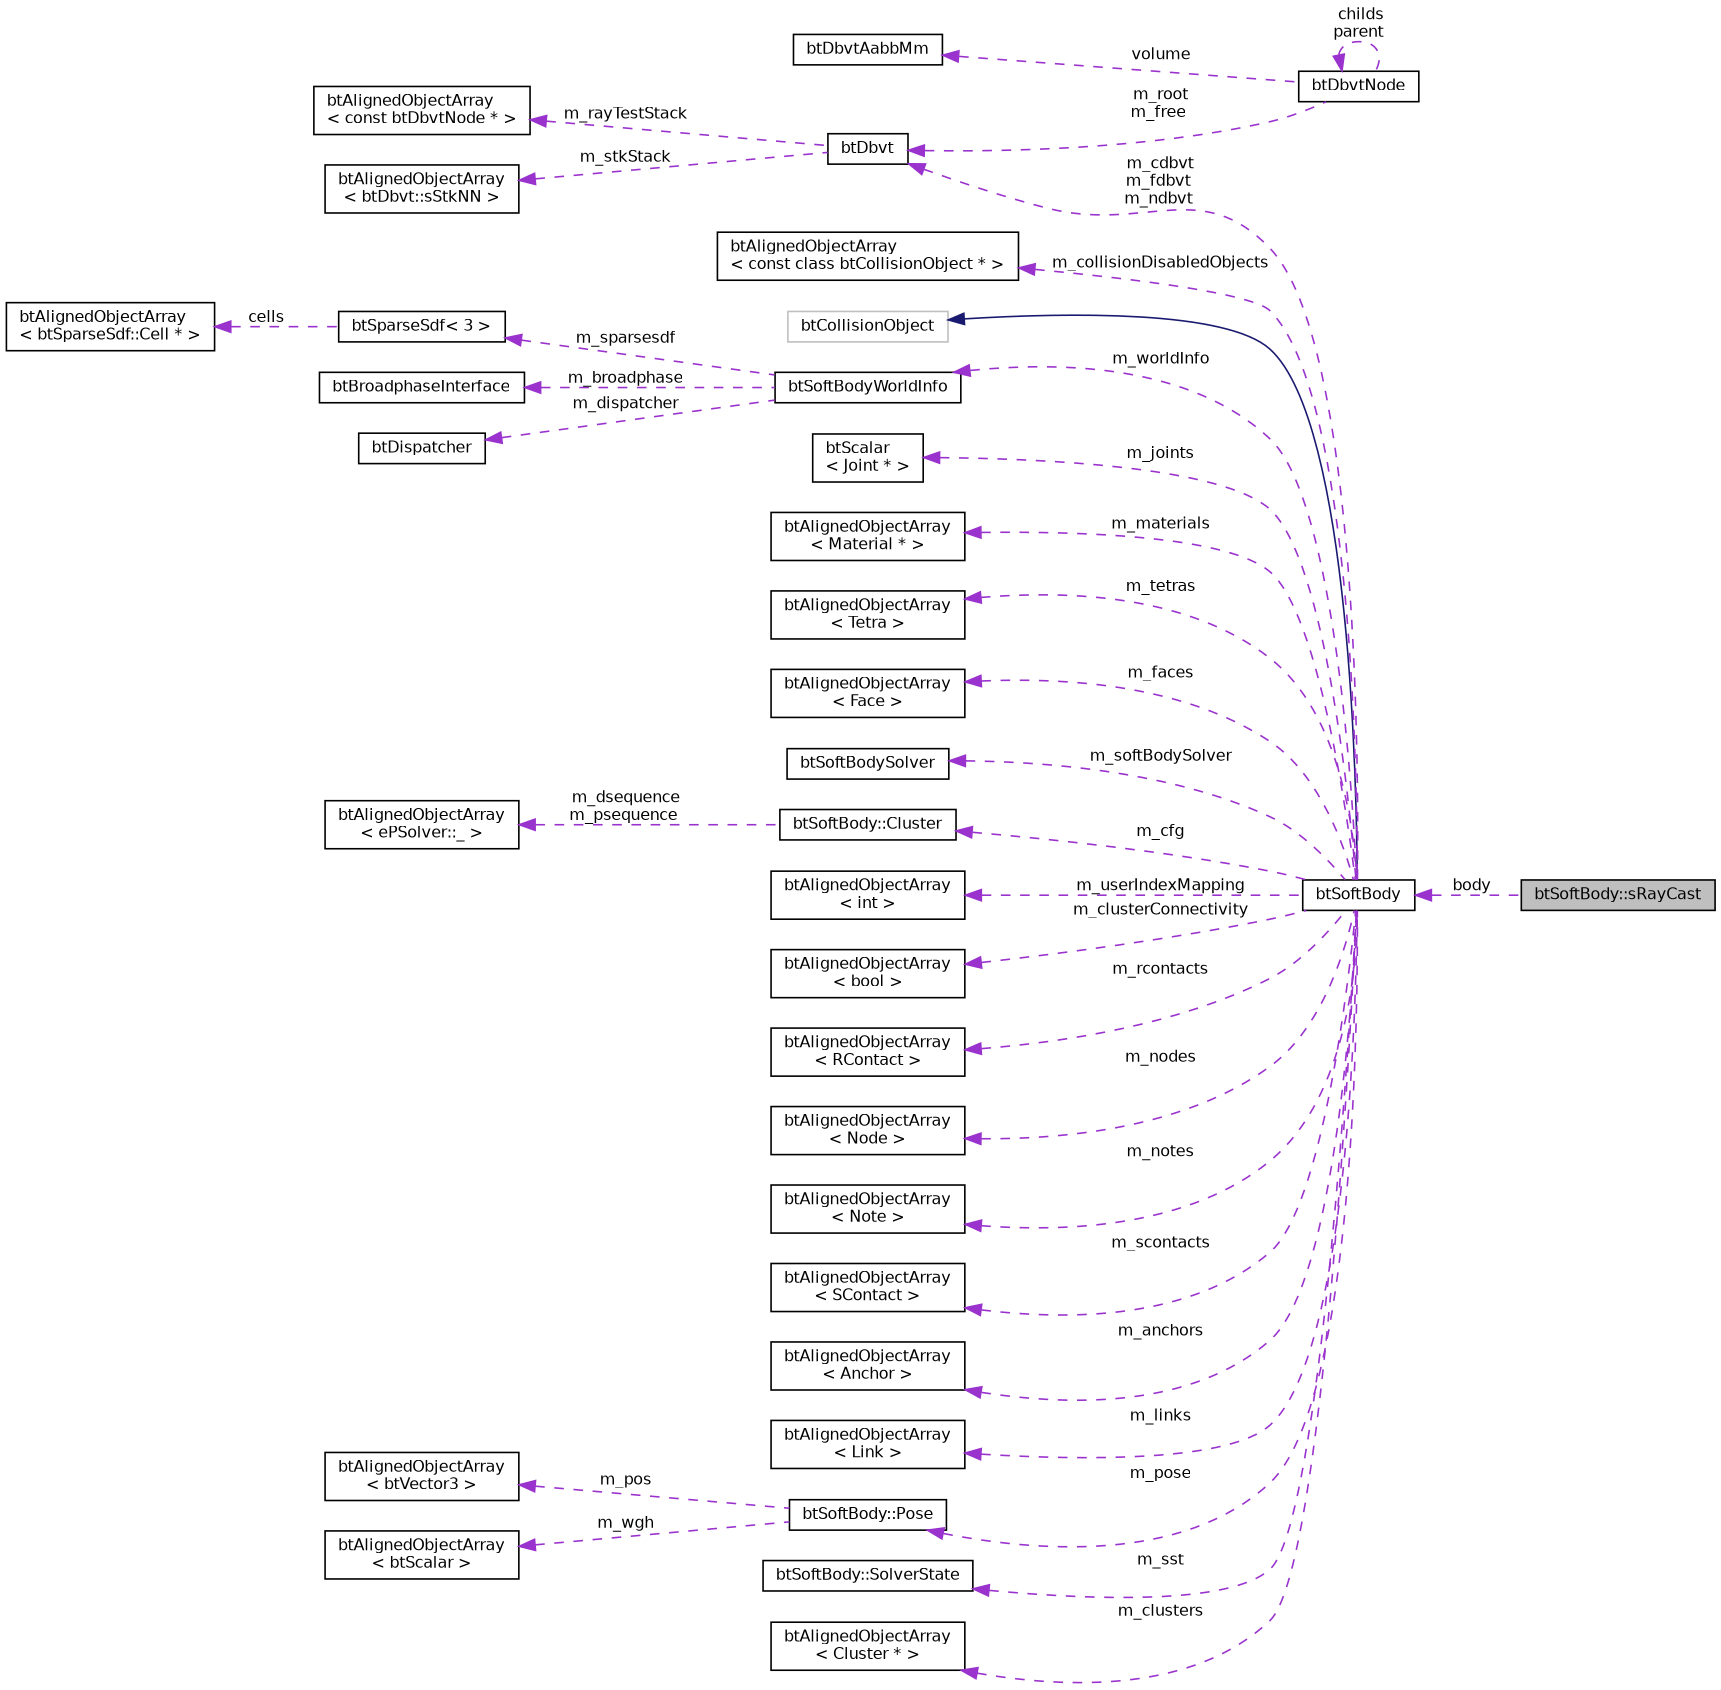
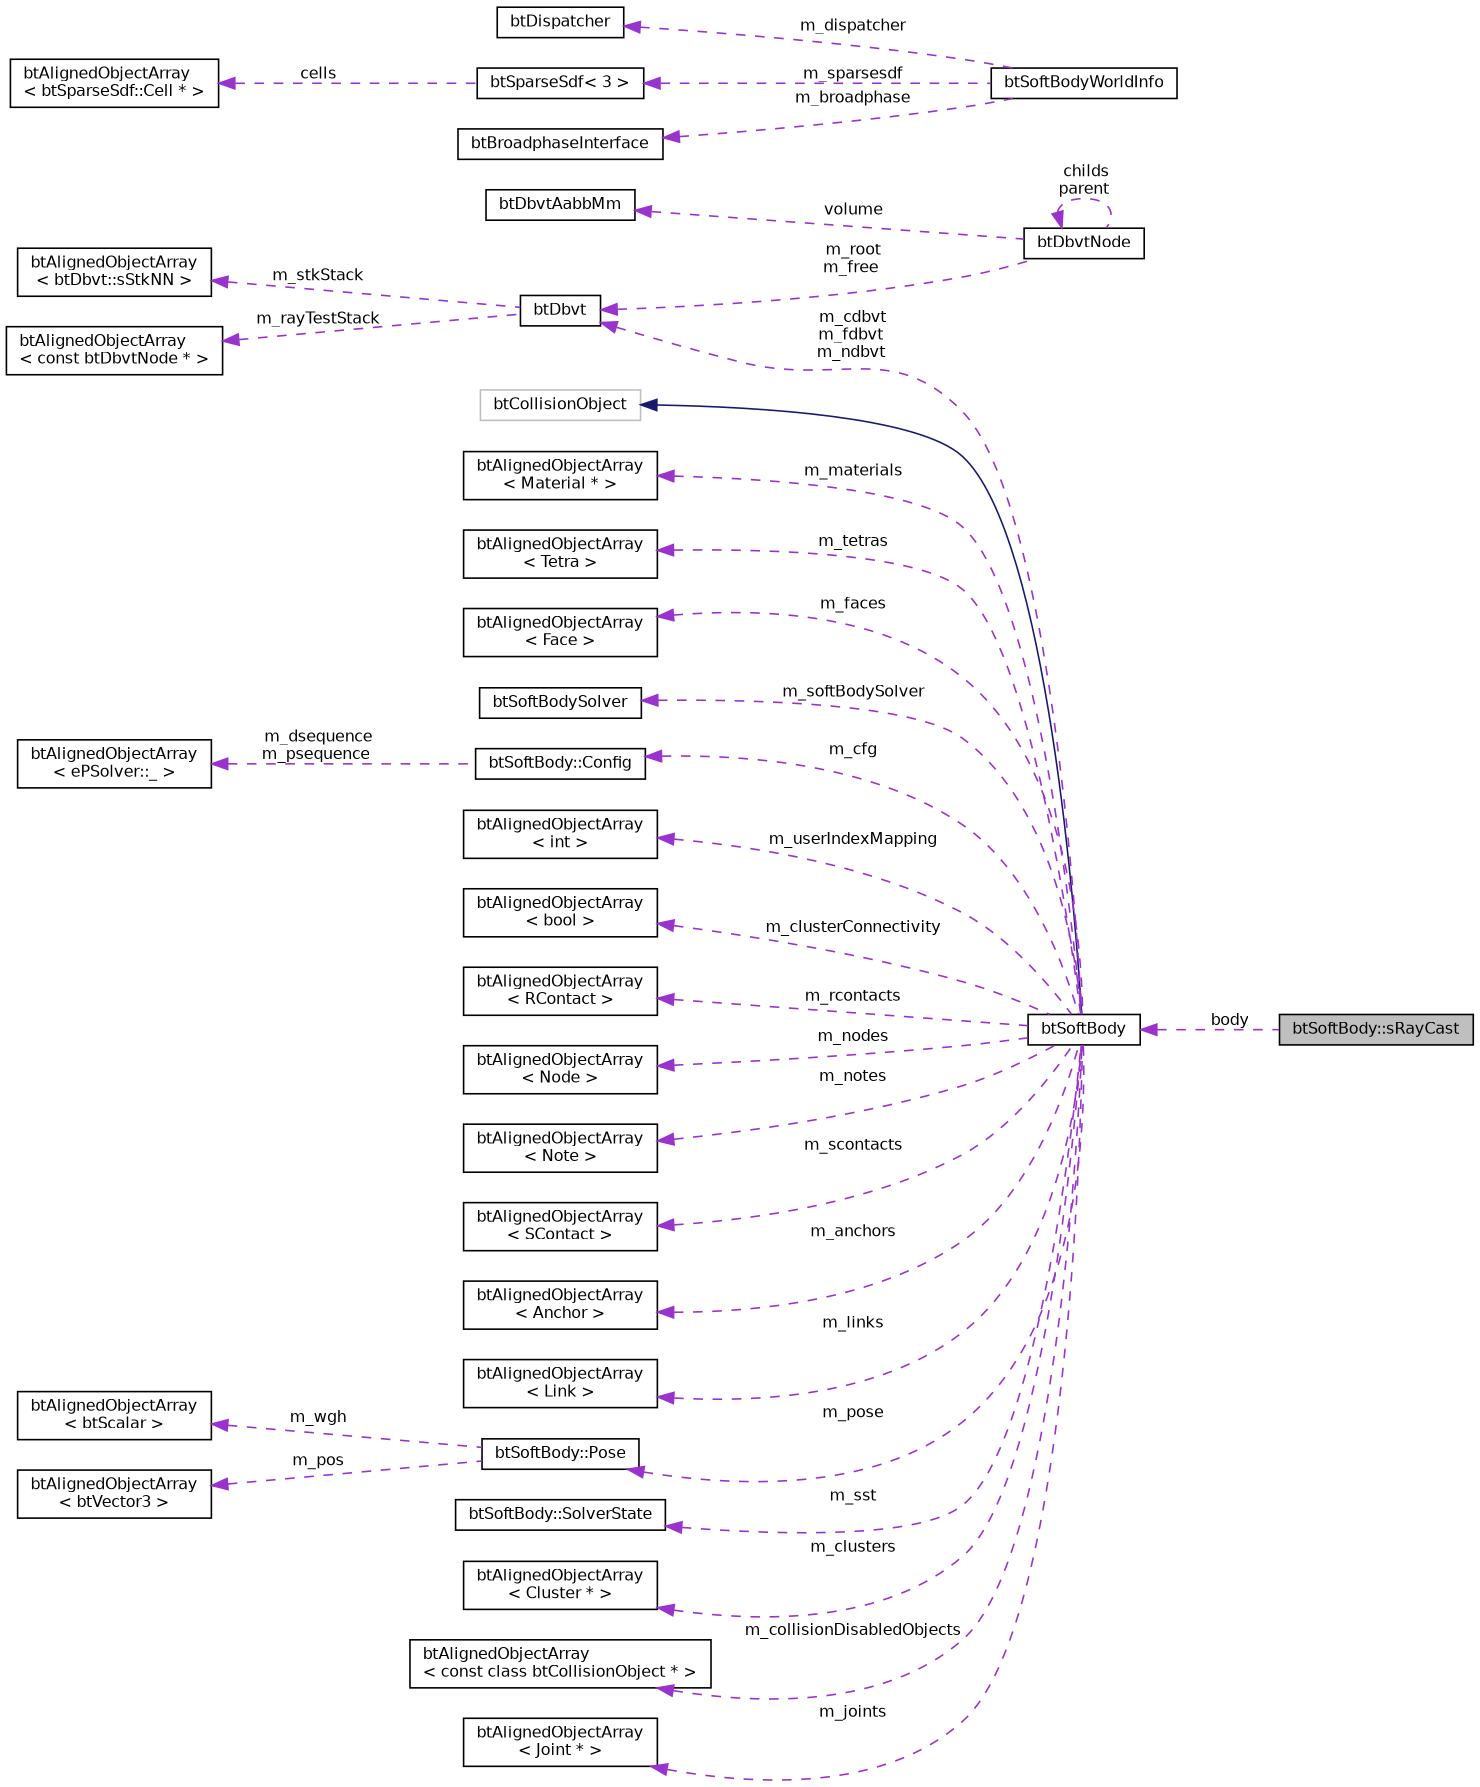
(868, 458) -> (560, 1742)
(1302, 499) -> none
(868, 825) -> (560, 764)
